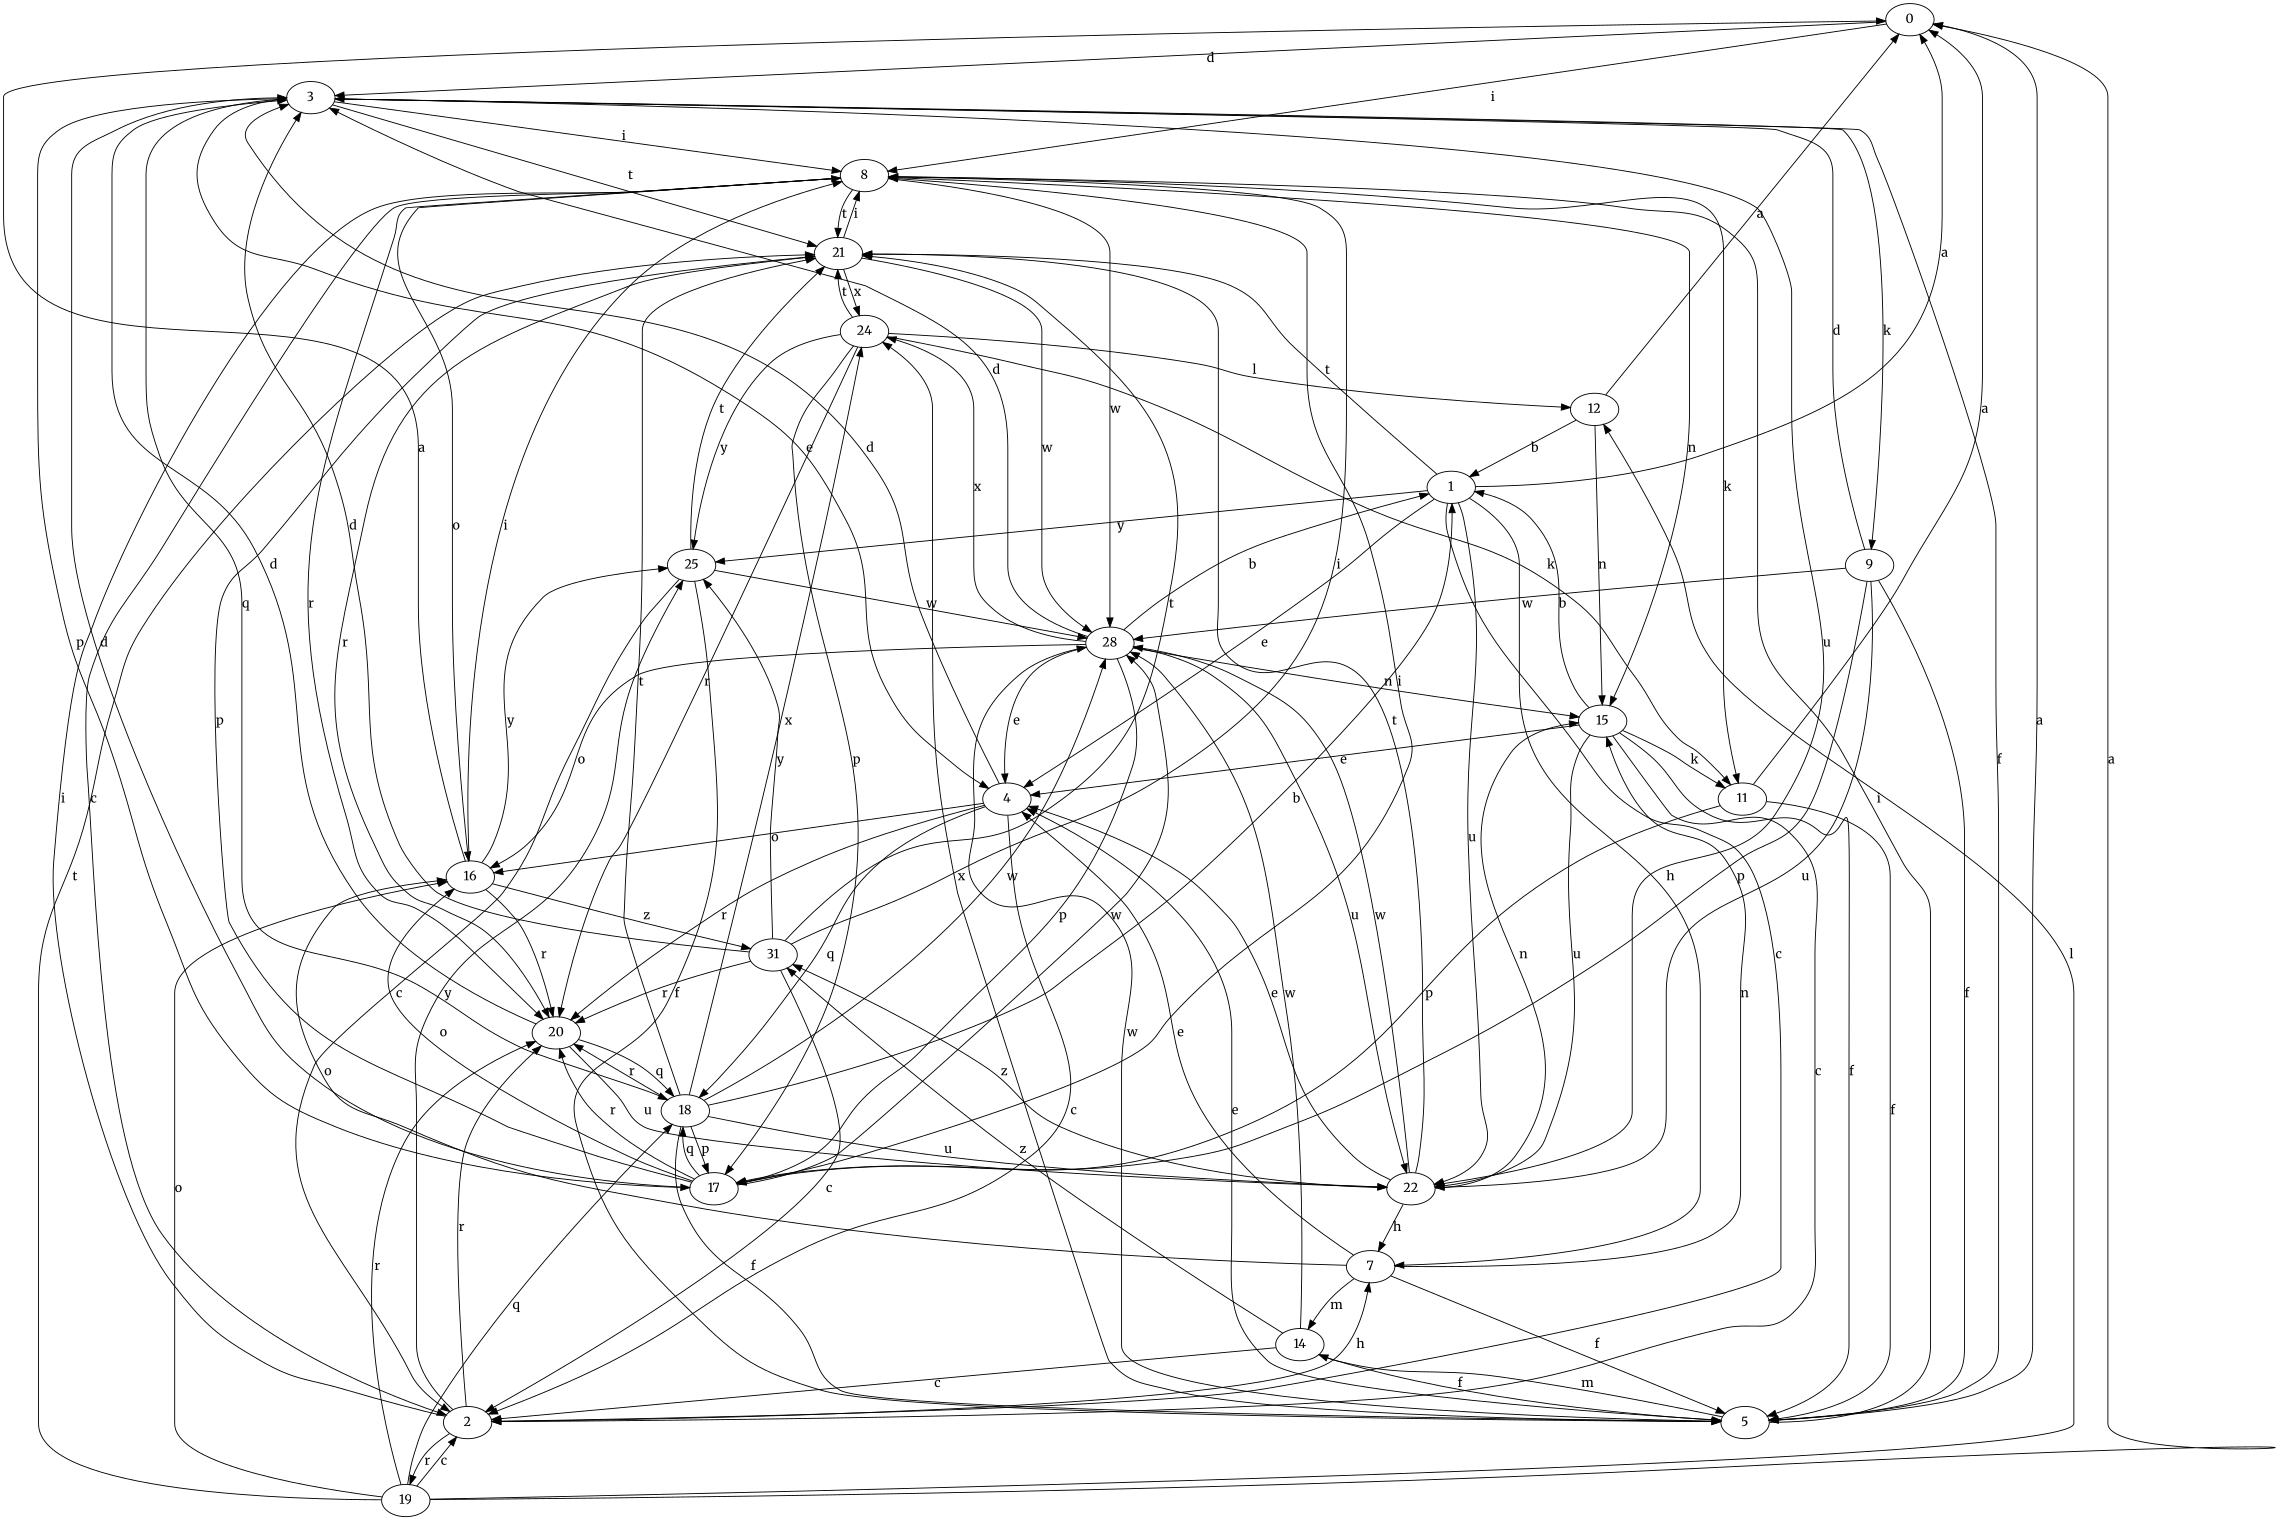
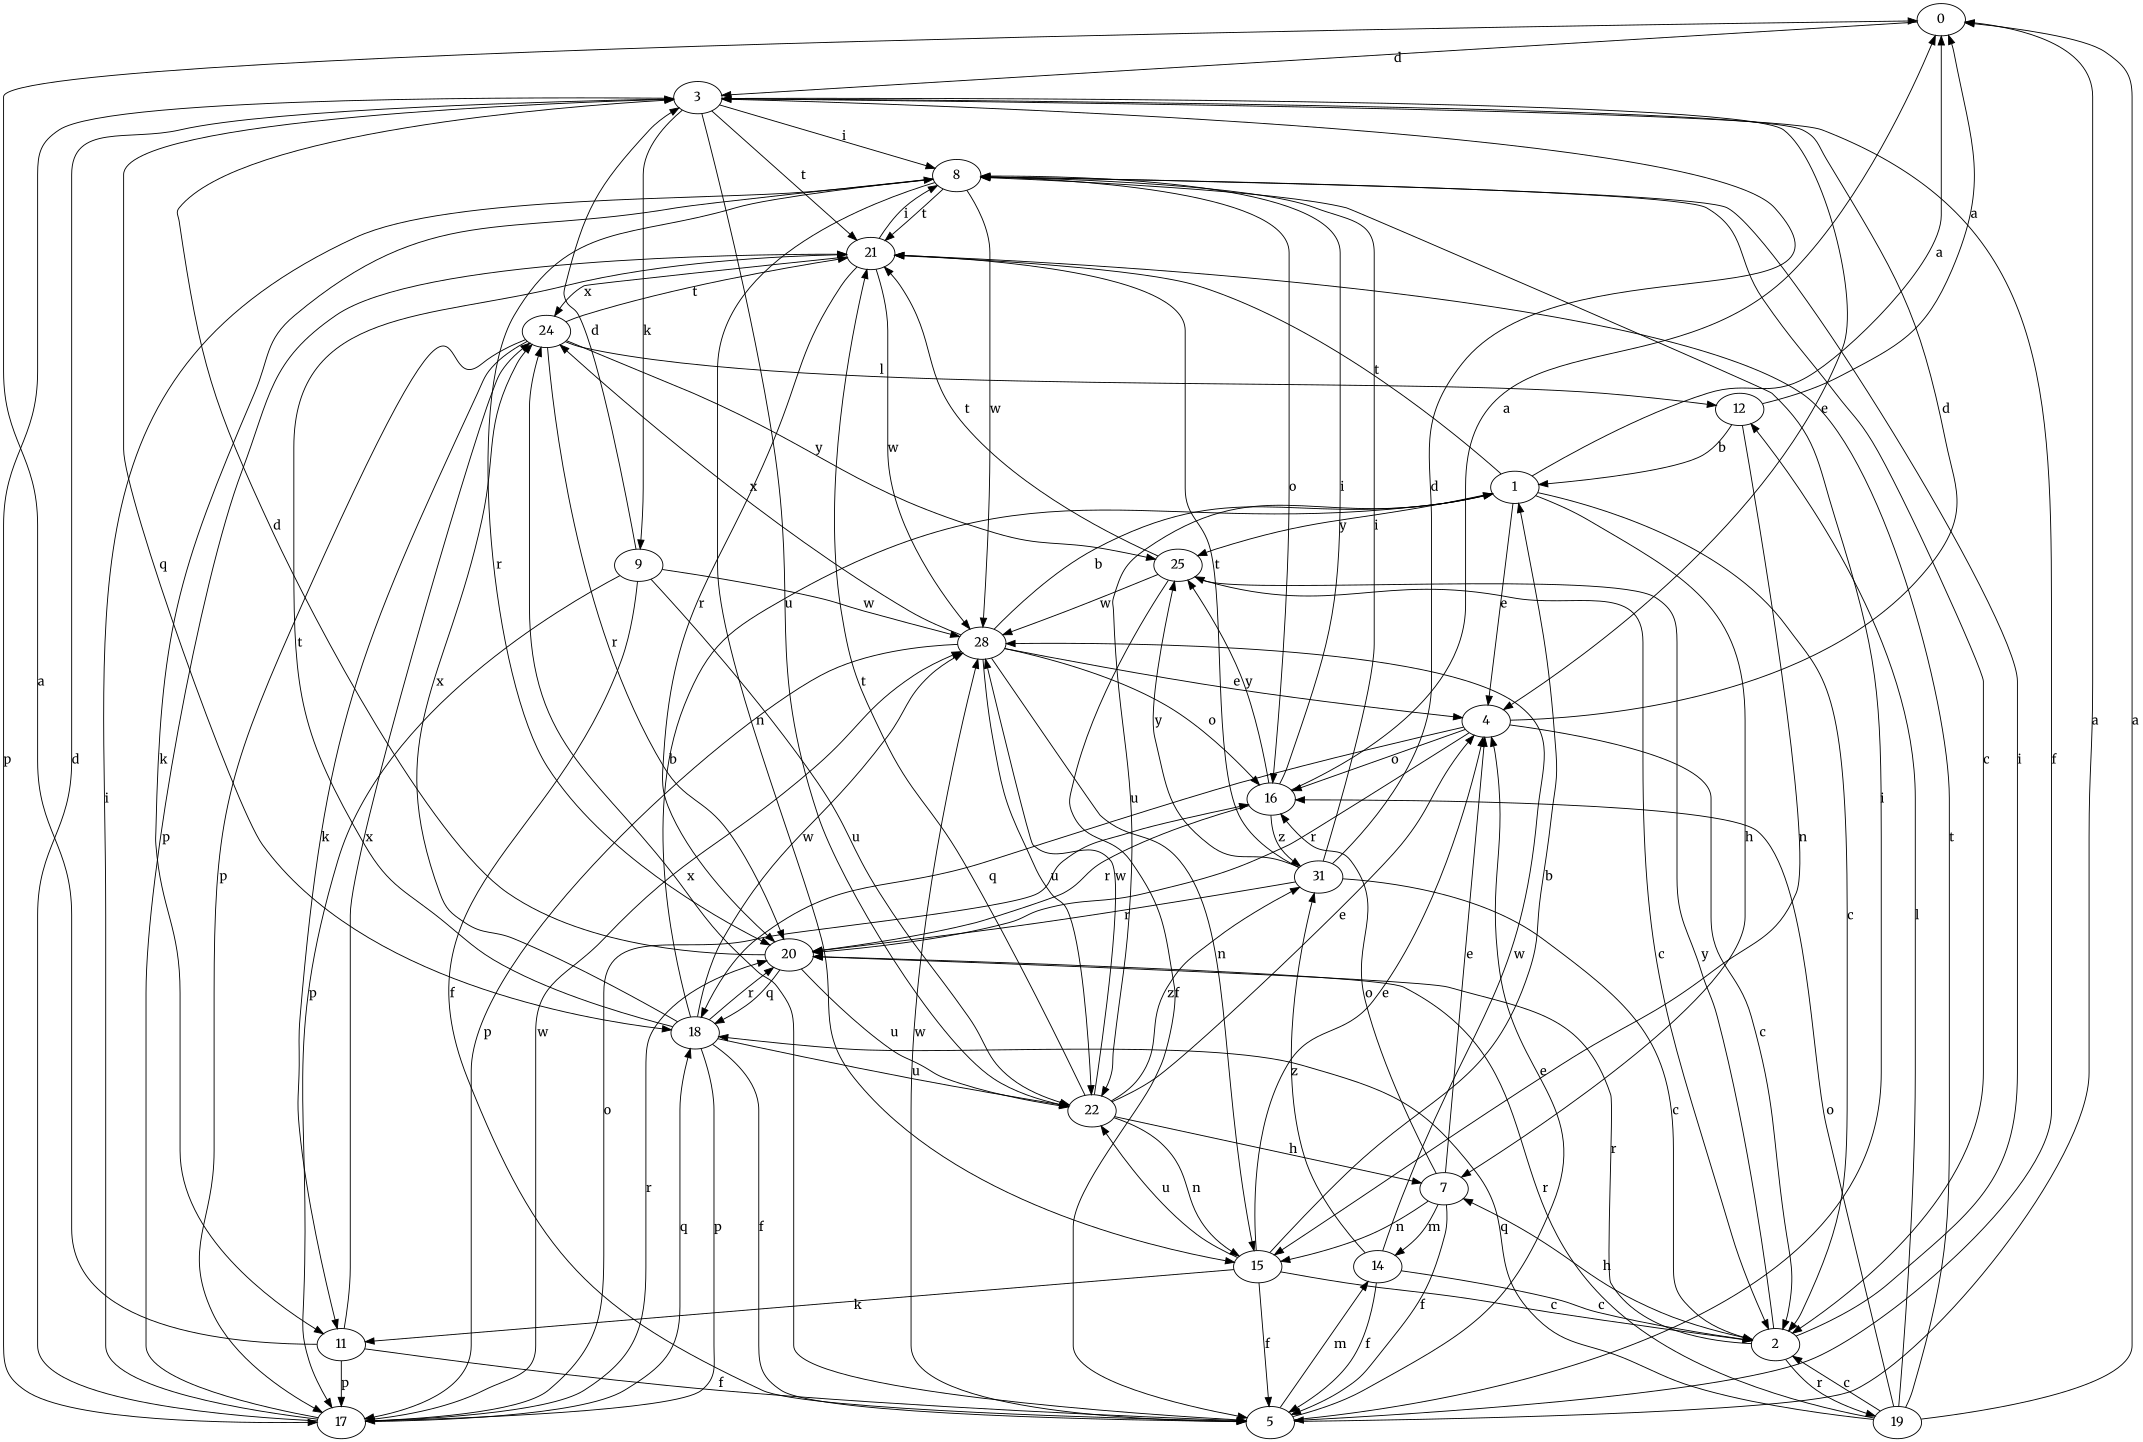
(1392, 97) -> none
(870, 288) -> none
none -> (367, 825)
